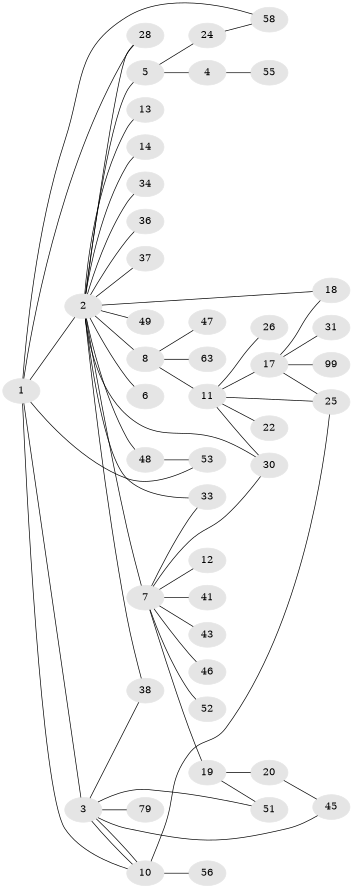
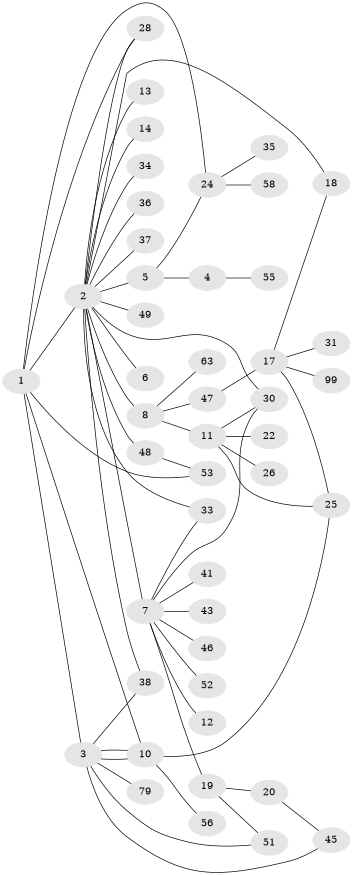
(69, 126) -> (83, 81)
none -> (269, 148)
(238, 381) -> (238, 381)
